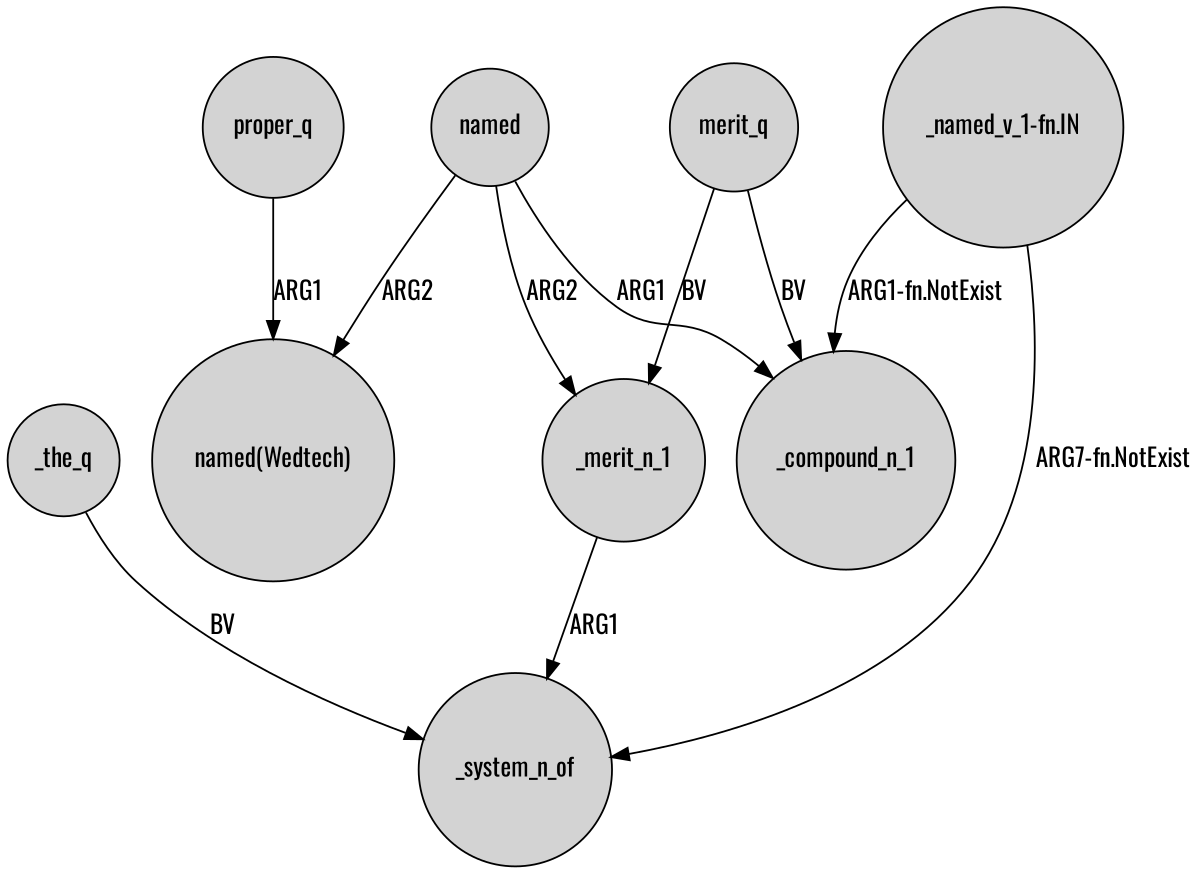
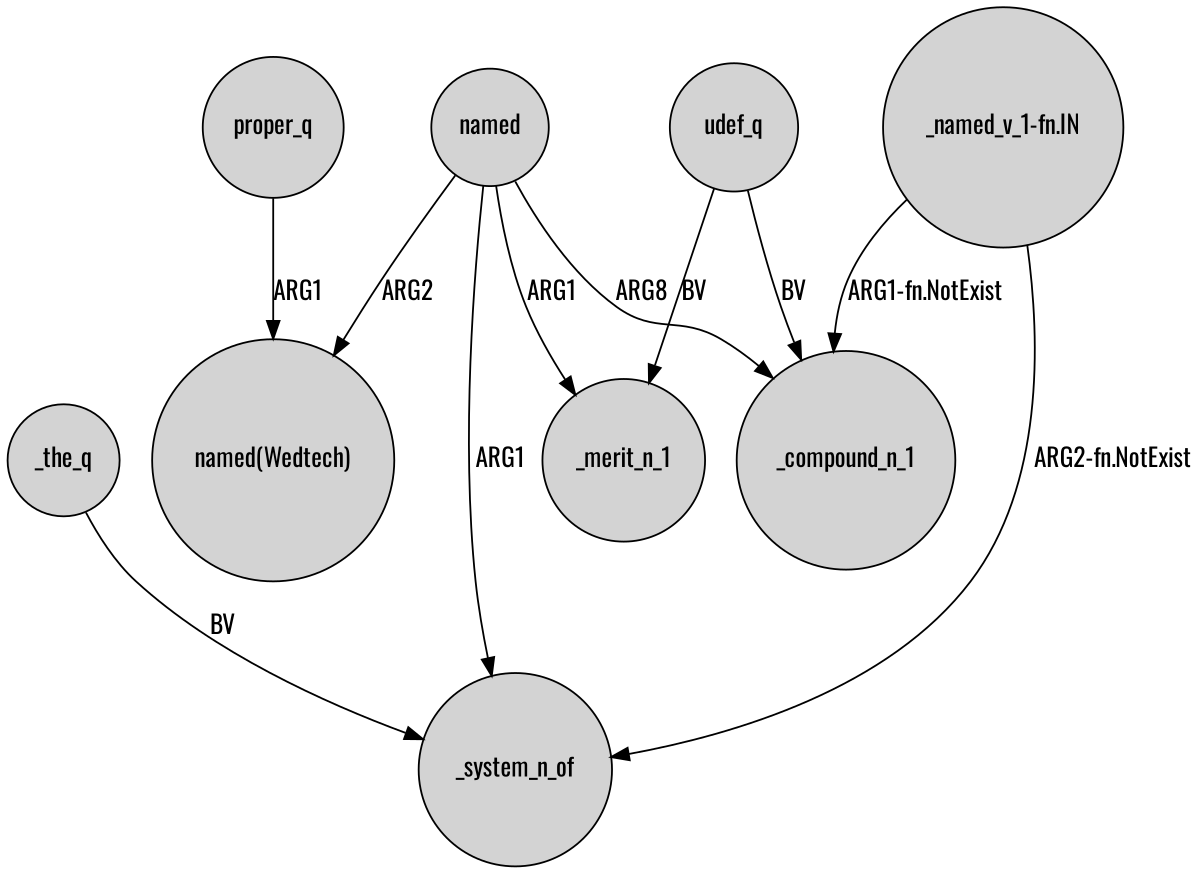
(734, 127) -> (734, 127)
(552, 293) -> (552, 293)
(642, 293) -> (642, 293)
(1113, 460) -> (1113, 460)
(575, 599) -> (469, 422)
